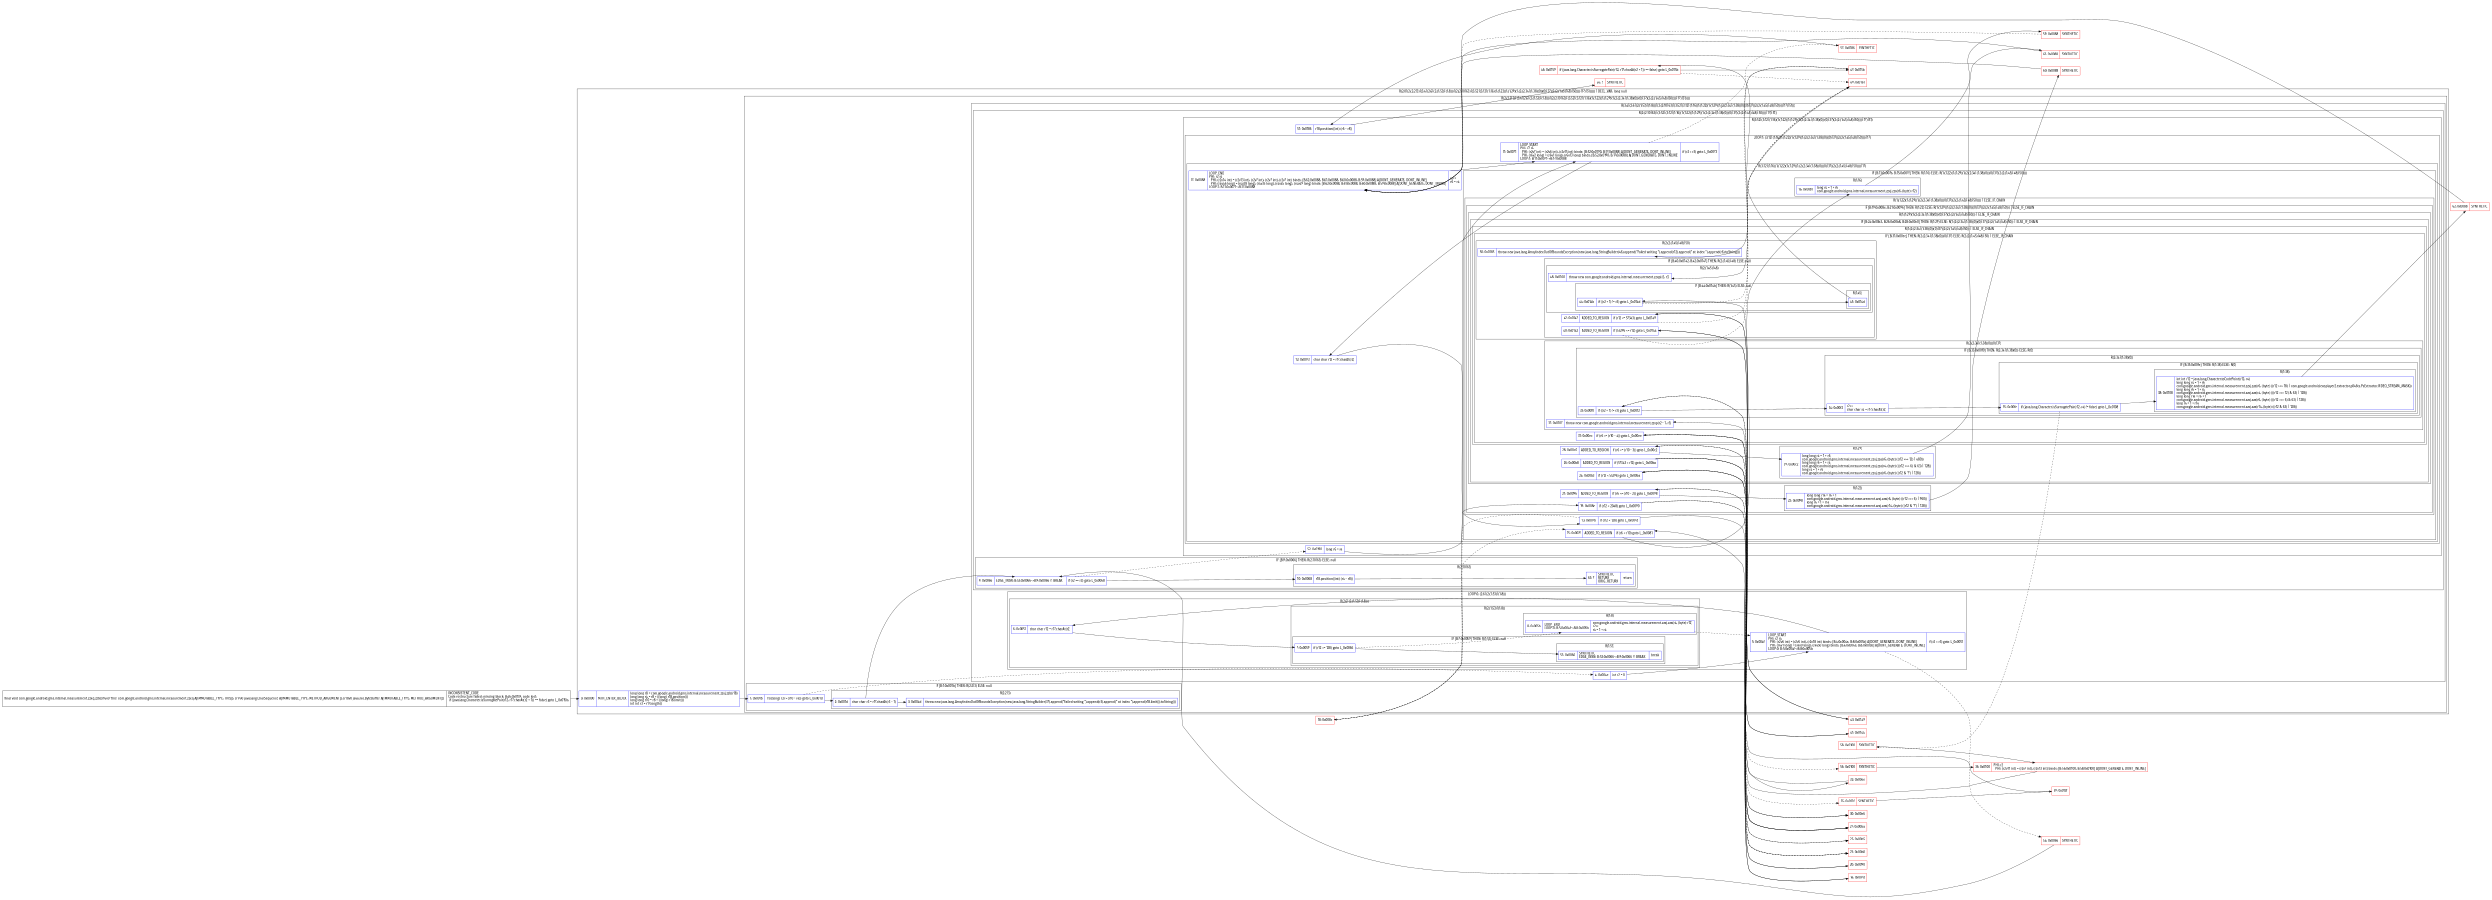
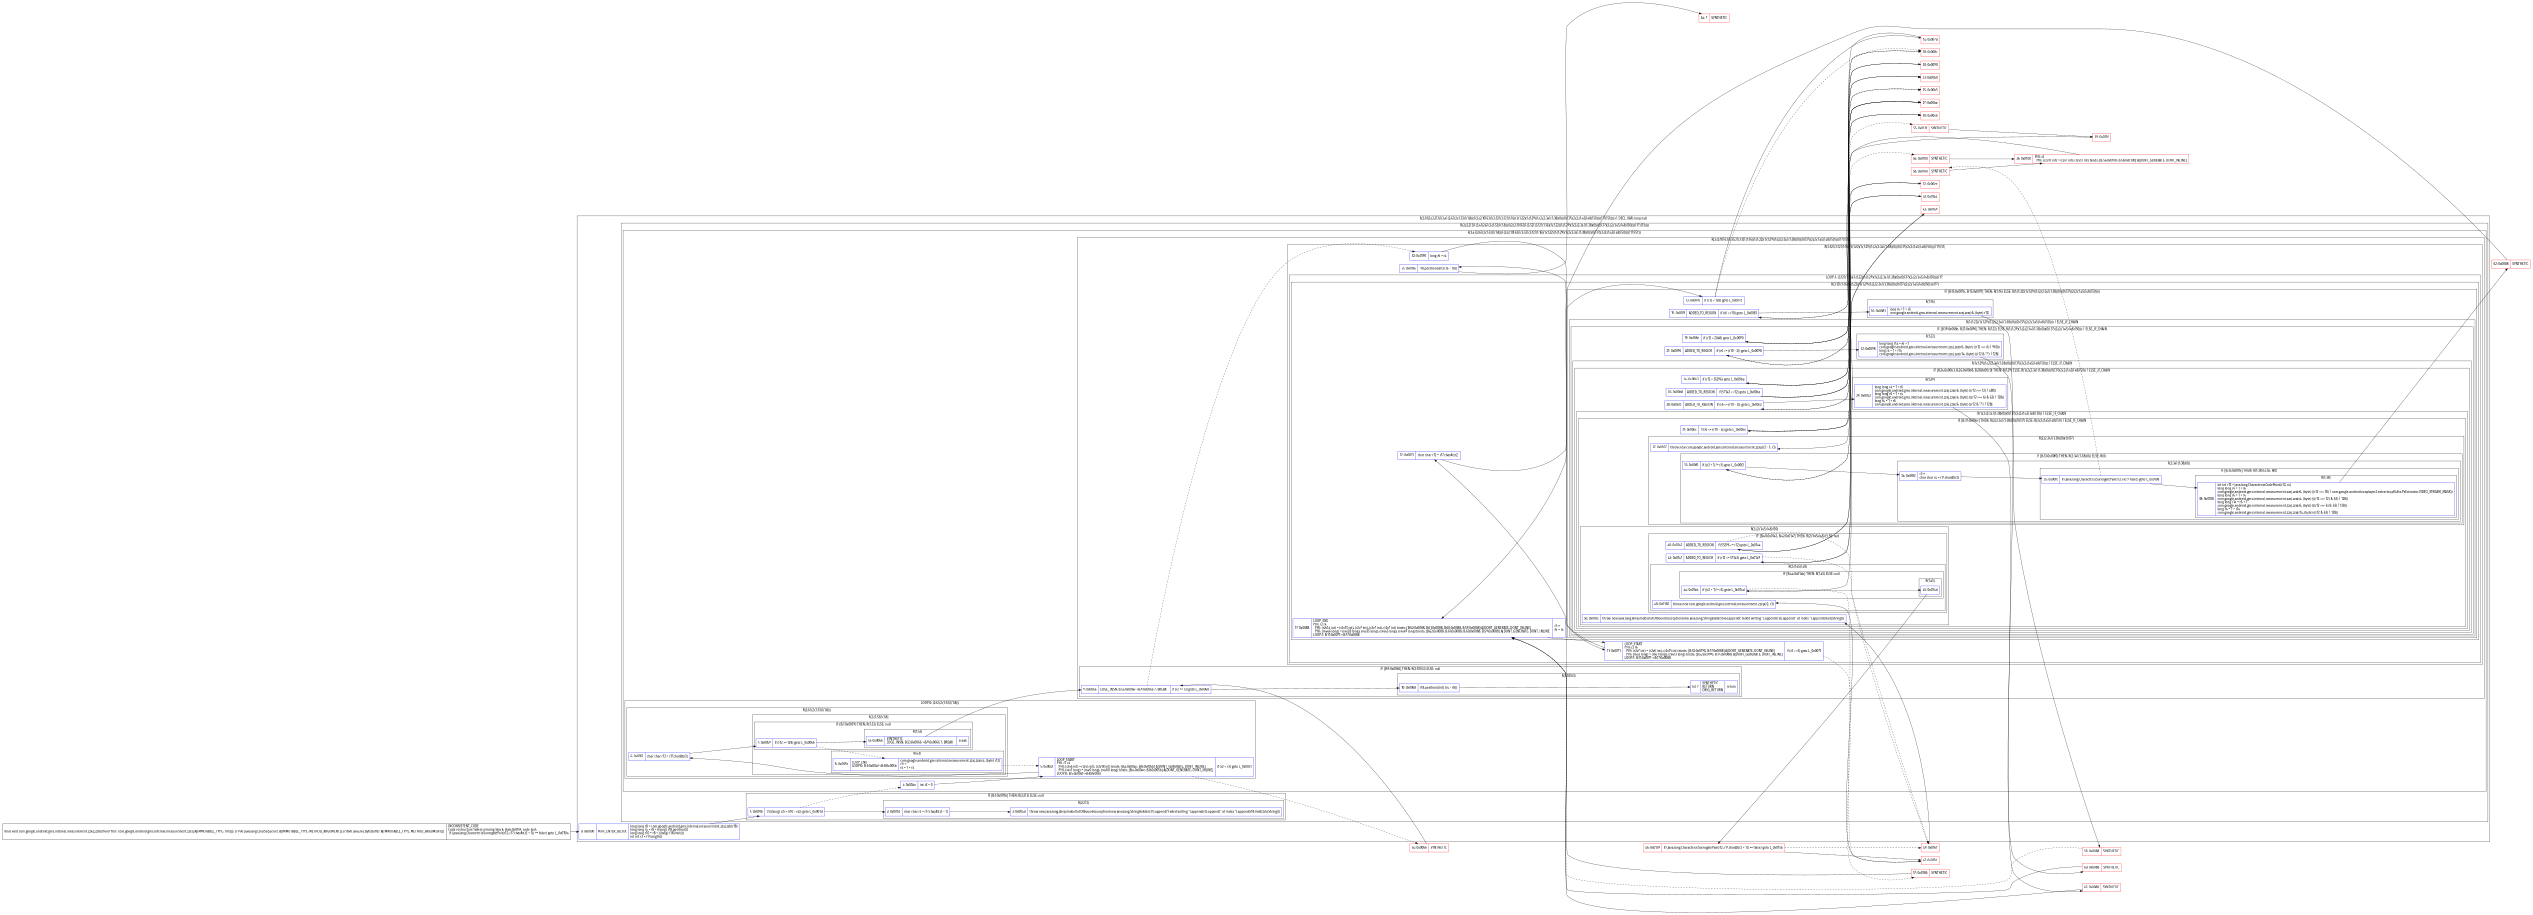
(1465, 562) -> (1849, 194)
(906, 598) -> (999, 703)
(1610, 616) -> (917, 754)
